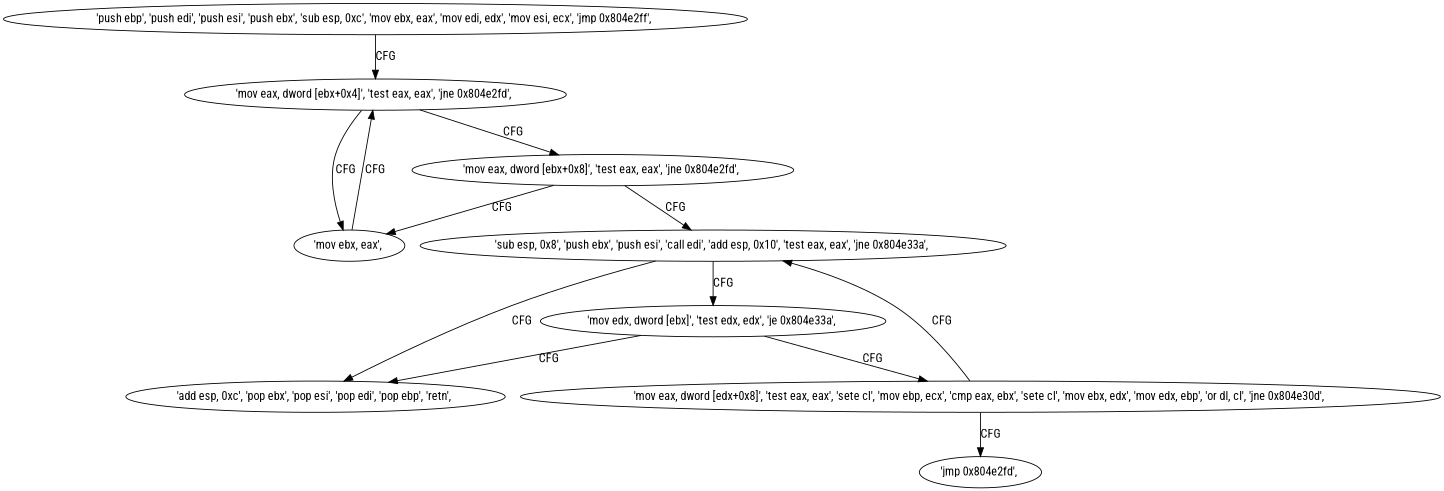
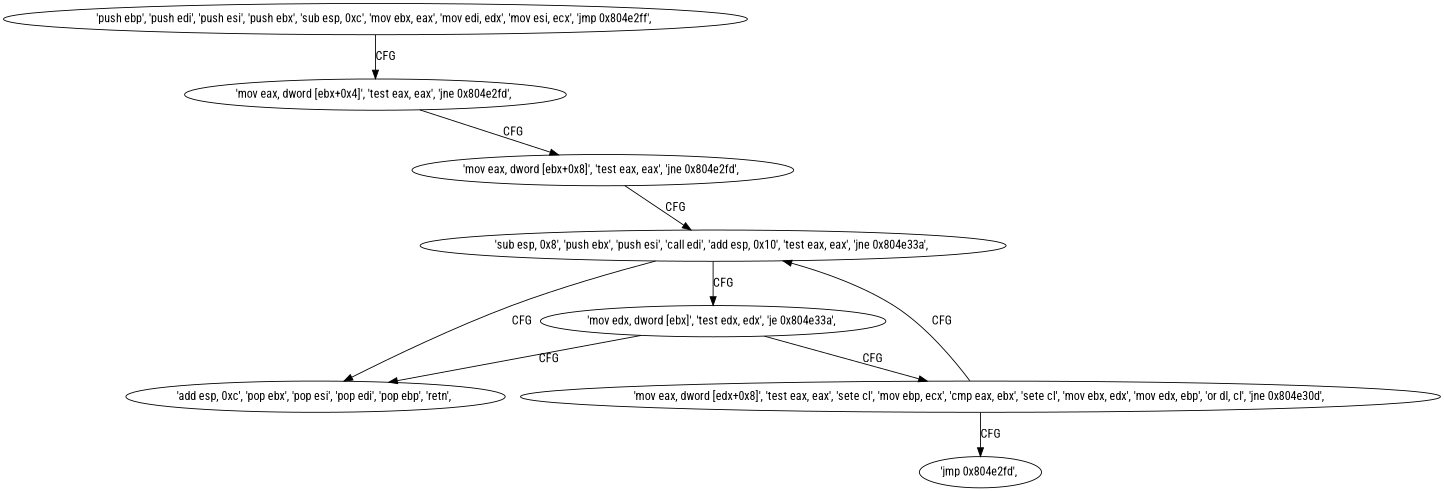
(349, 246) -> none
